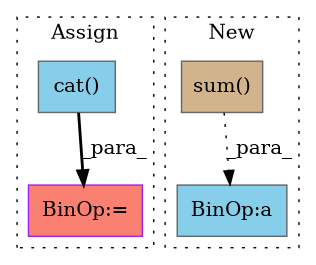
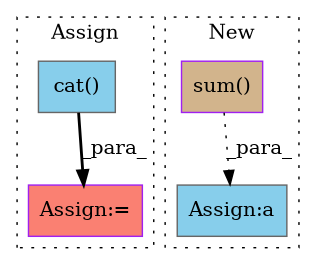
(222, 87) -> (222, 87)
(85, 211) -> (85, 211)
(232, 211) -> (232, 211)
